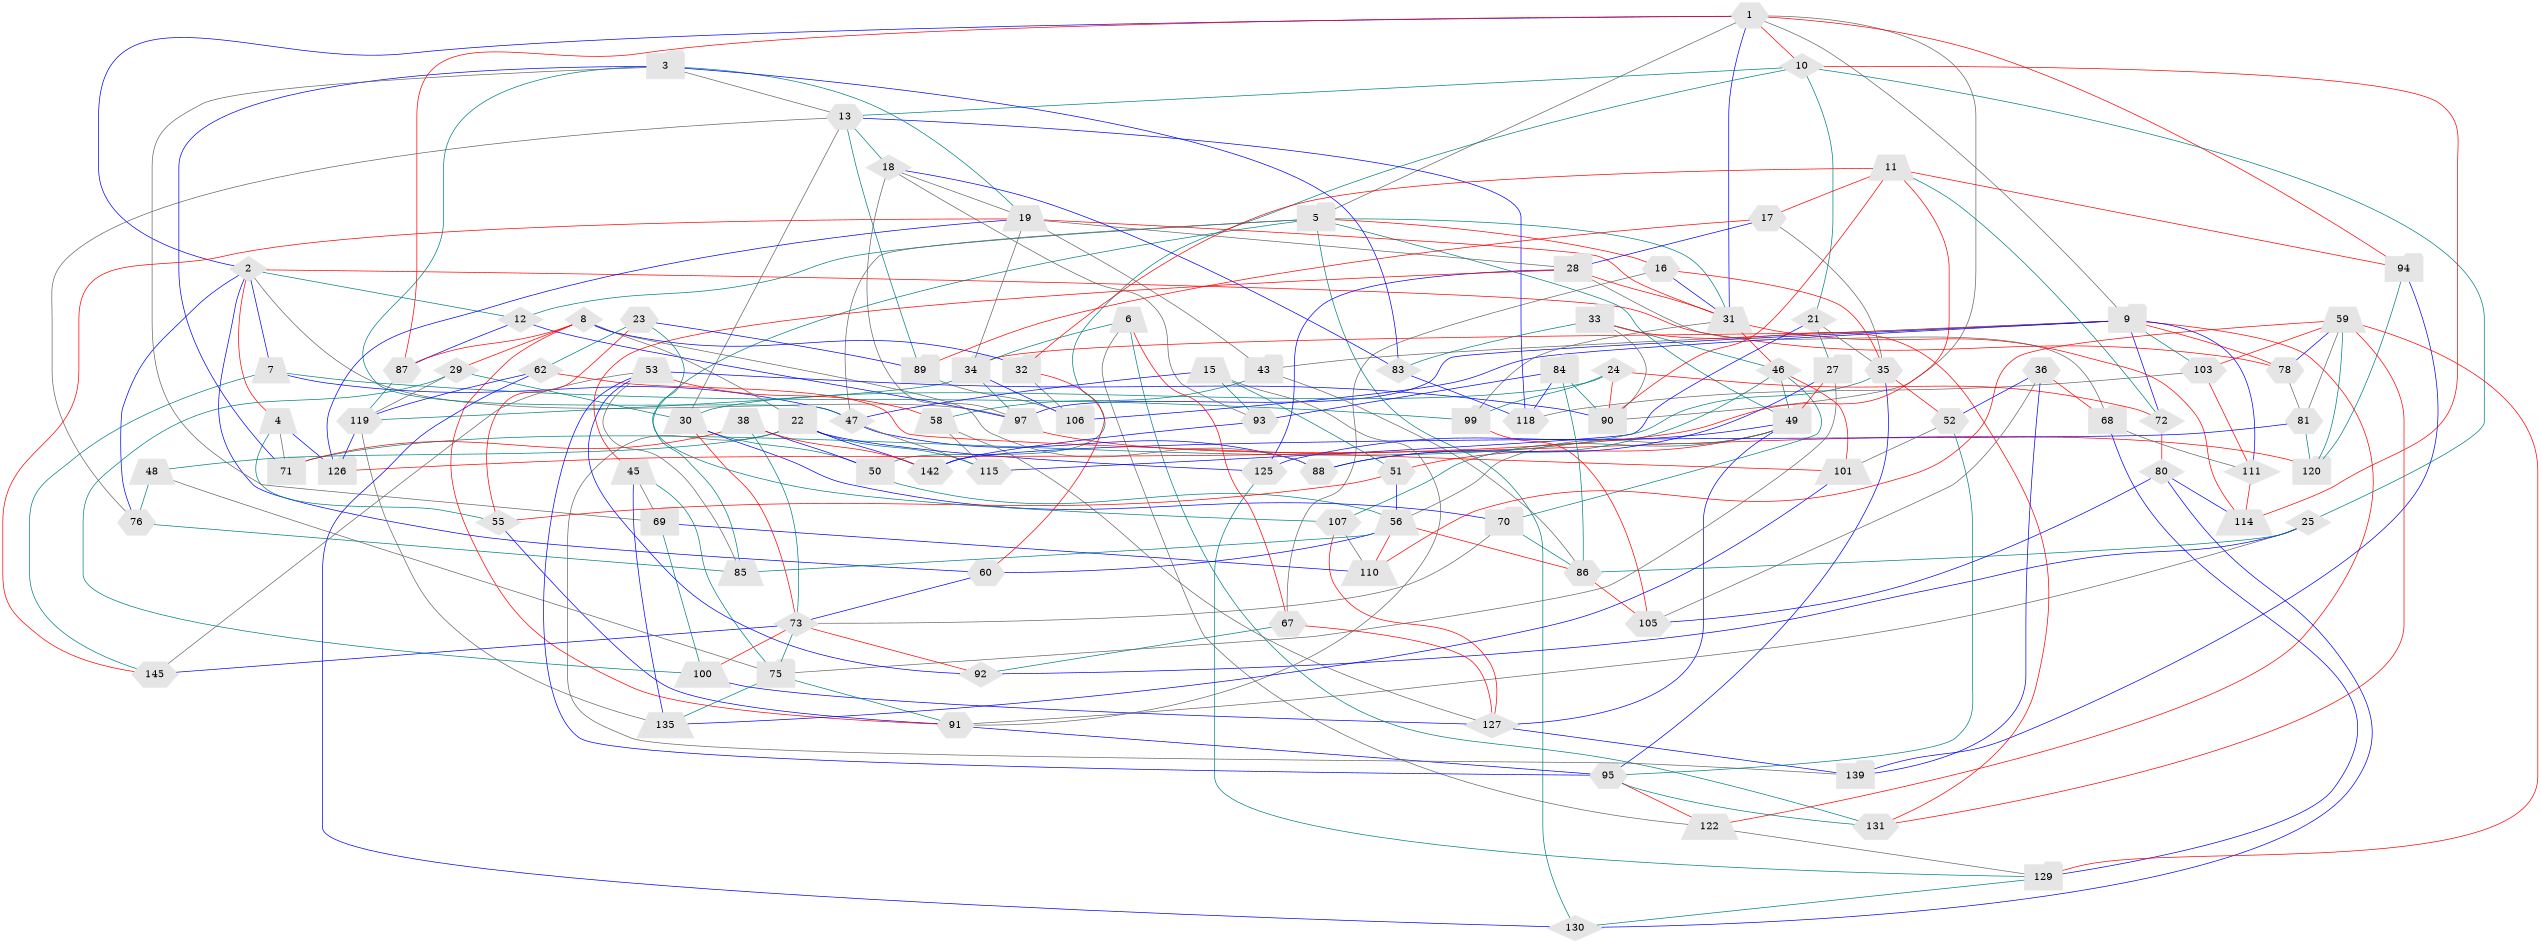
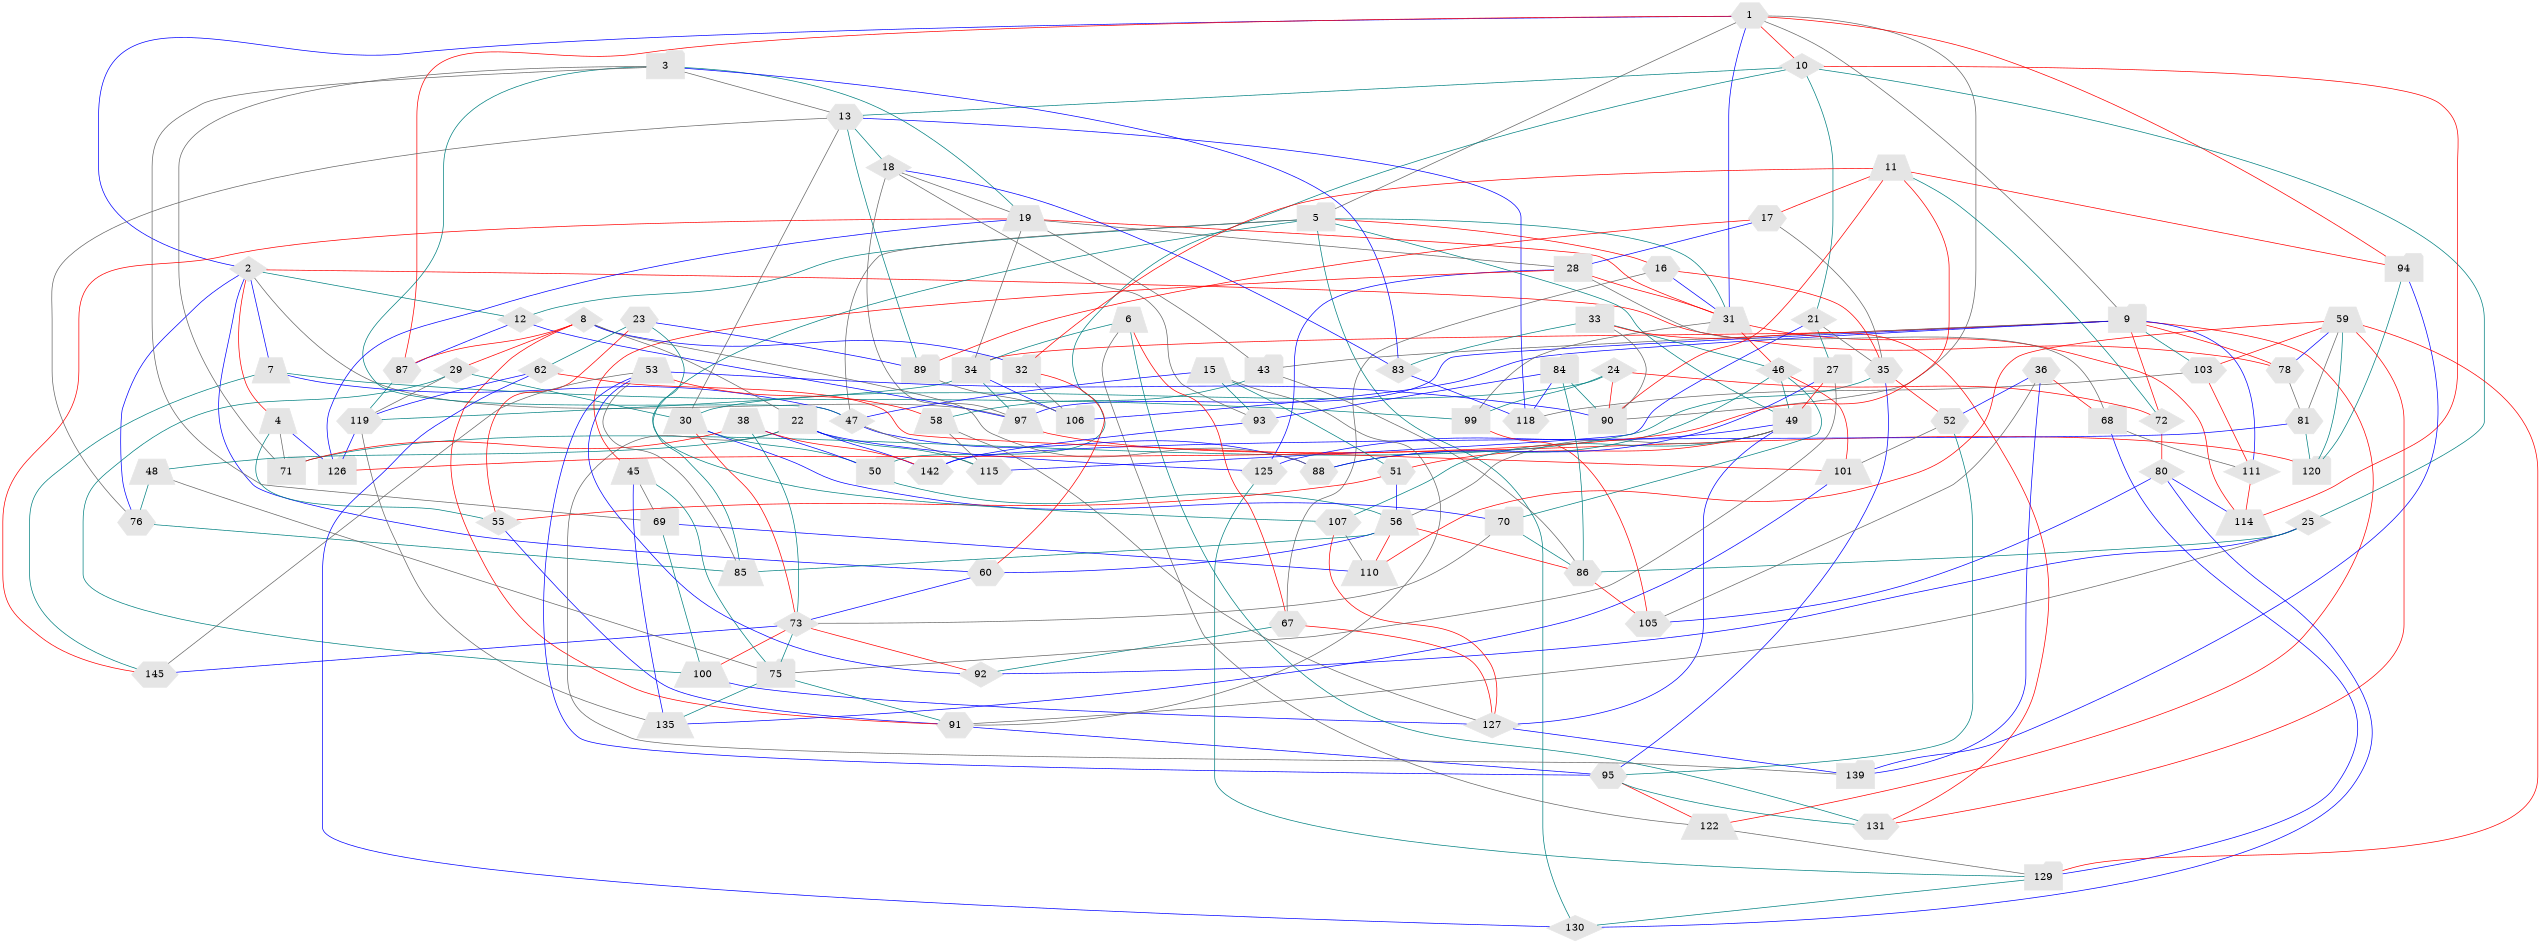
(242, 109) -> (242, 109)
(2143, 367) -> (2143, 367)
